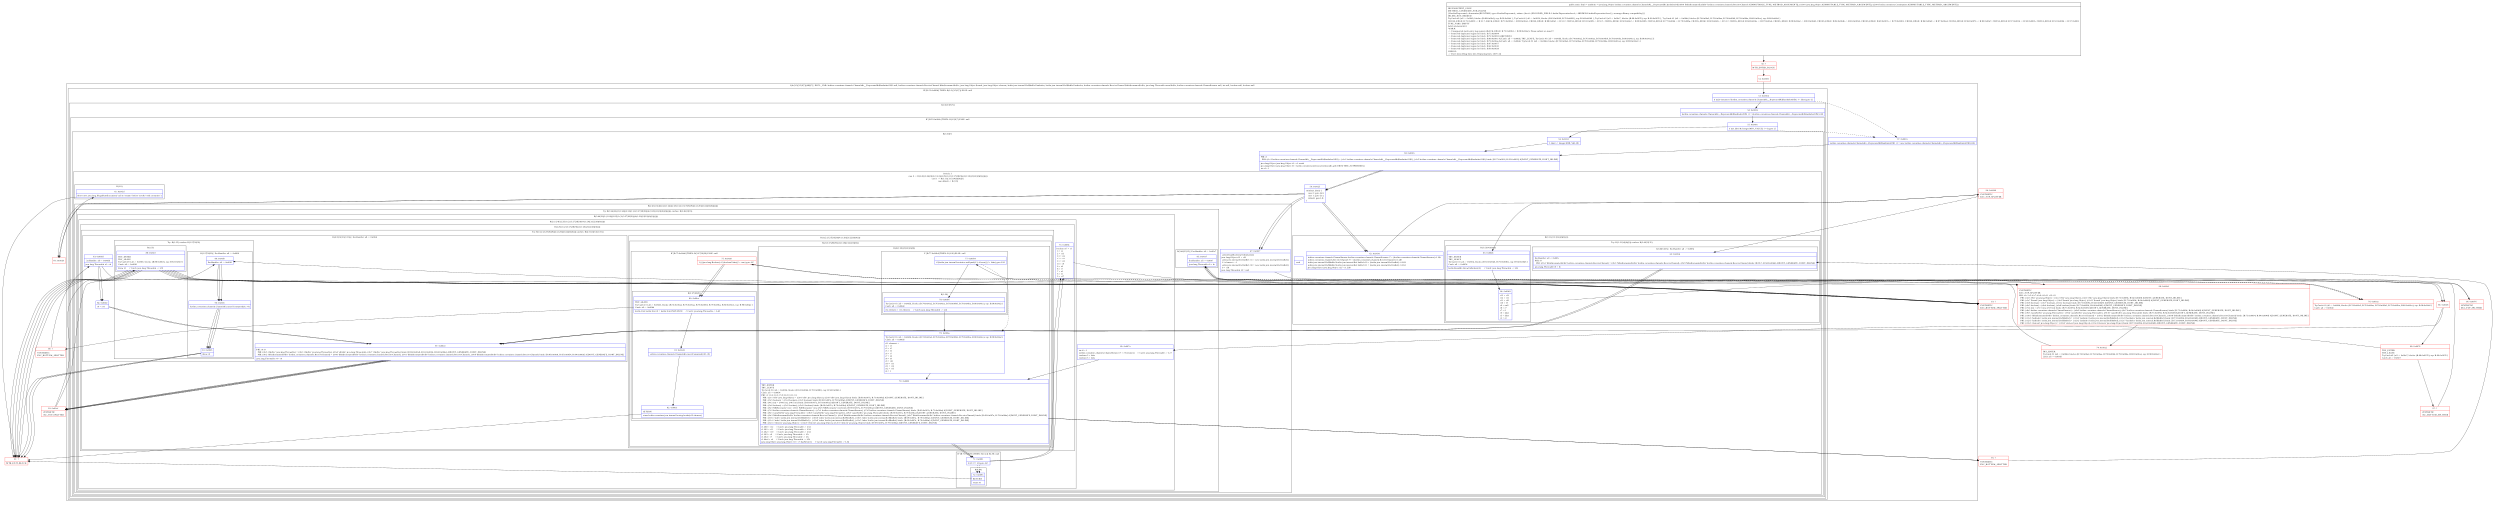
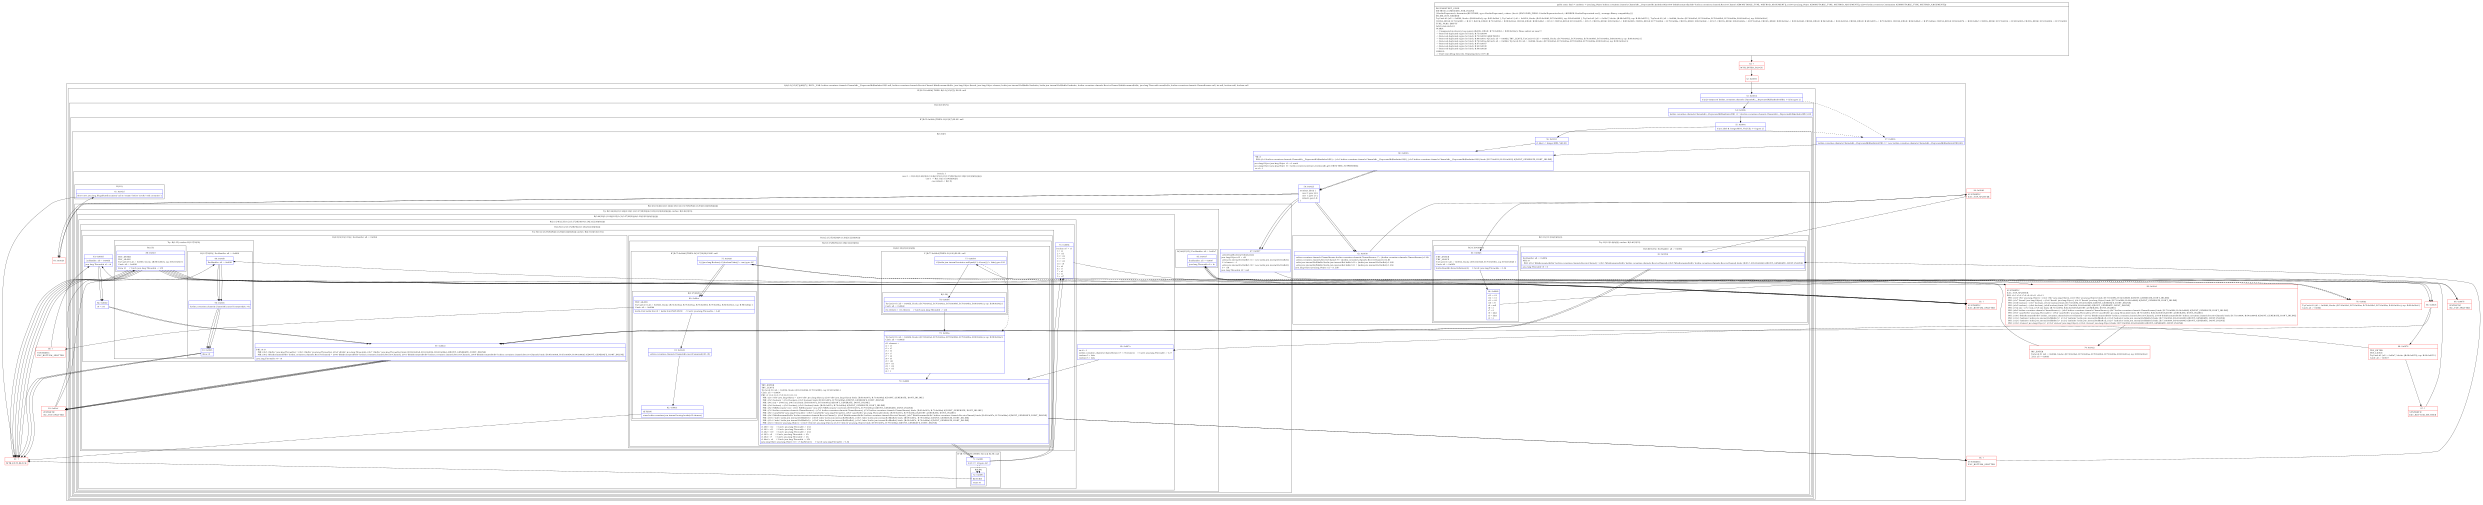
(727, 261) -> (727, 261)
(1299, 261) -> none
(1057, 283) -> (1100, 283)
